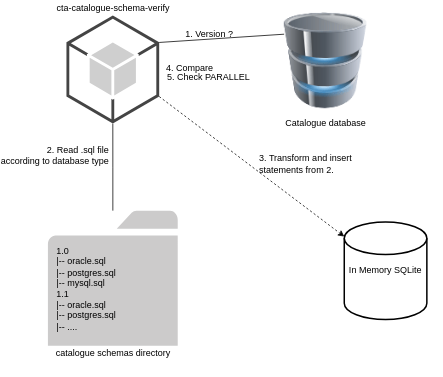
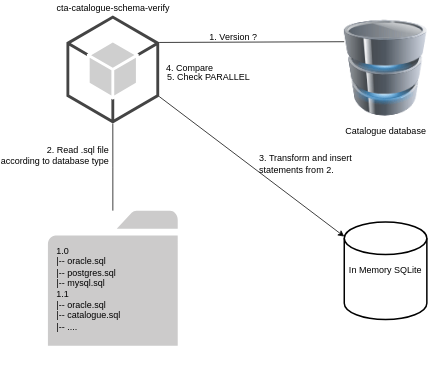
(325, 60) -> (385, 68)
(249, 165) -> (249, 165)
(92, 288) -> (94, 288)
(113, 353) -> none
